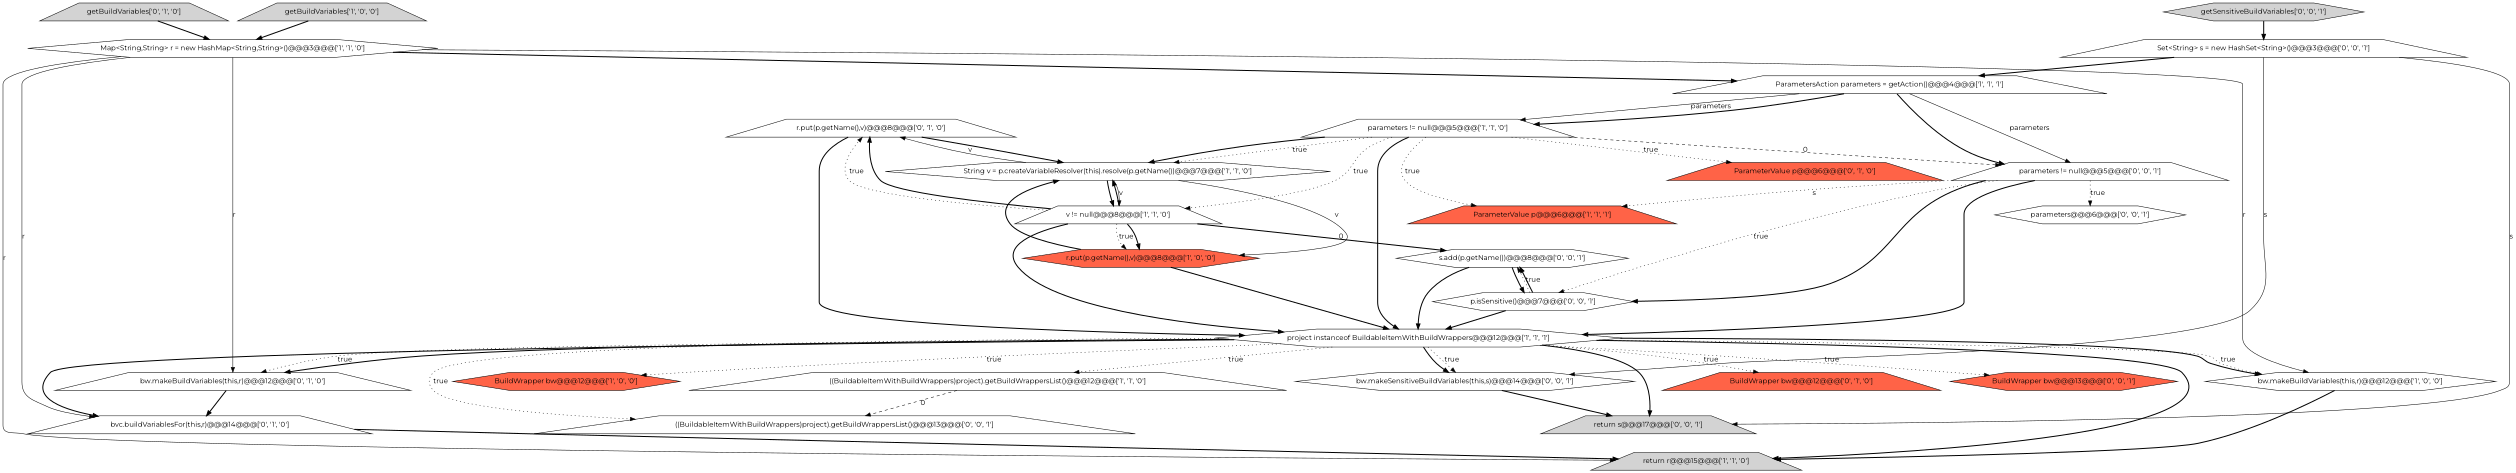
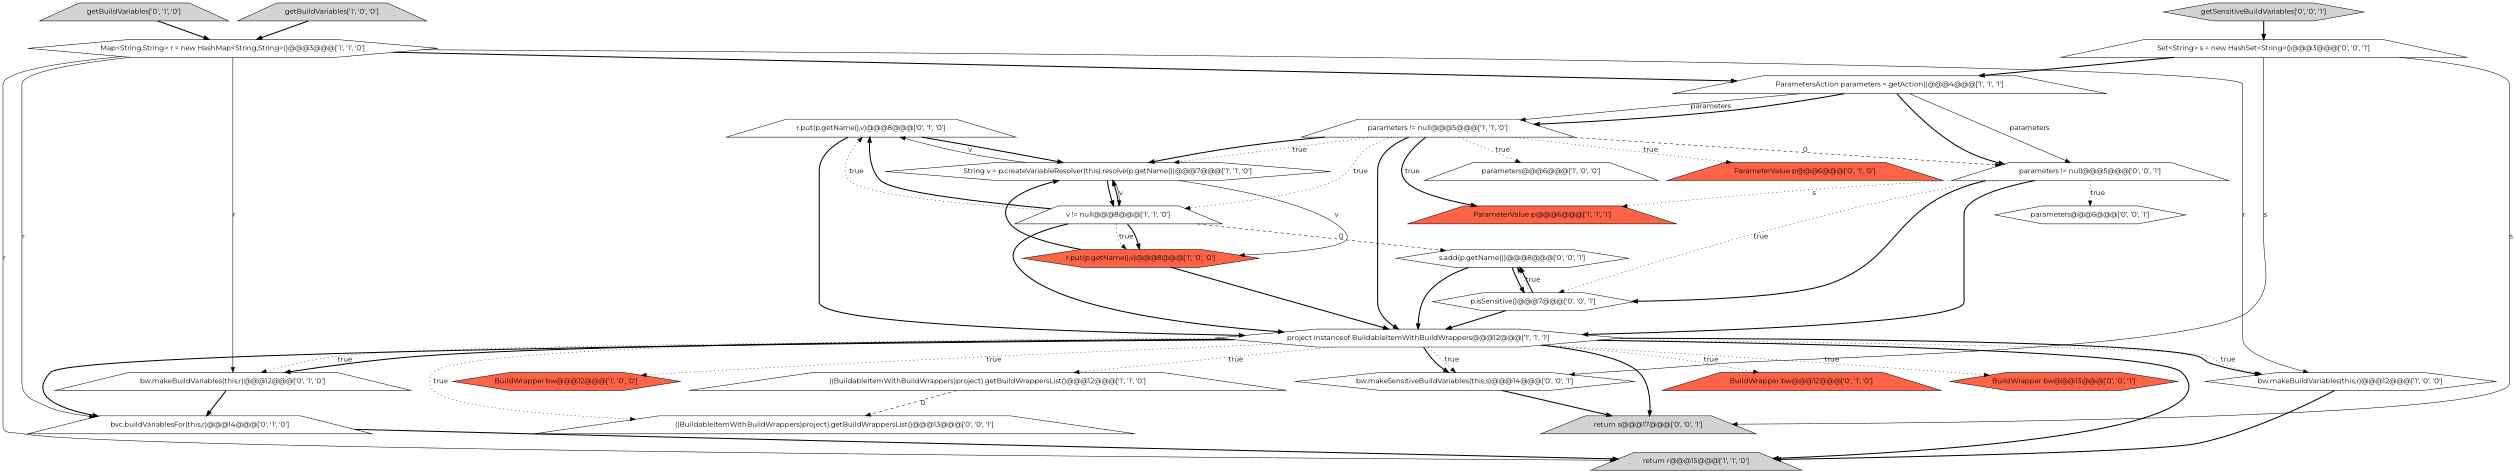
none -> (1541, 172)
(1412, 186) -> (1412, 186)
(1319, 237) -> (1319, 237)
